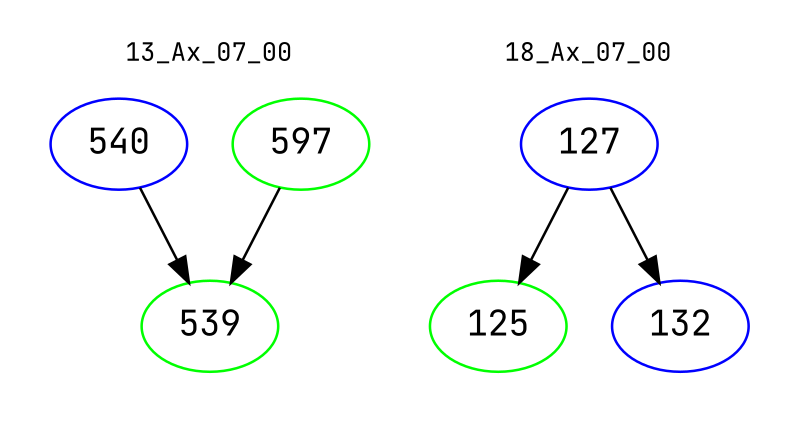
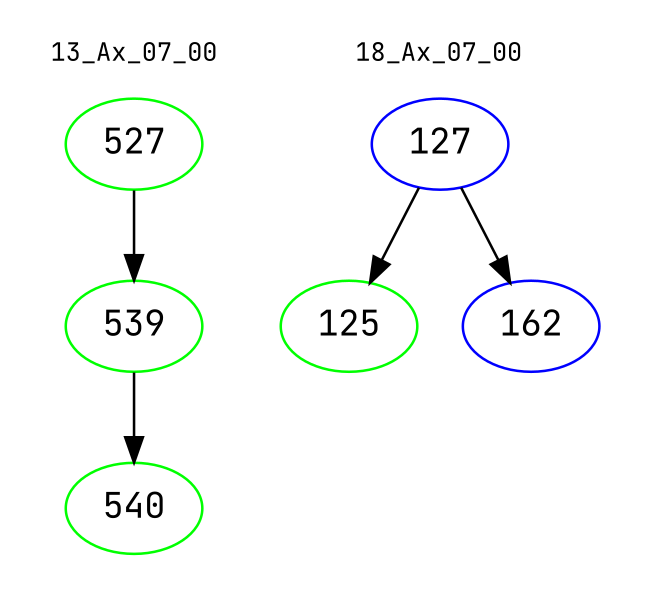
(119, 144) -> (134, 508)
(301, 144) -> (134, 144)
(159, 224) -> (134, 405)
(680, 326) -> (531, 326)
